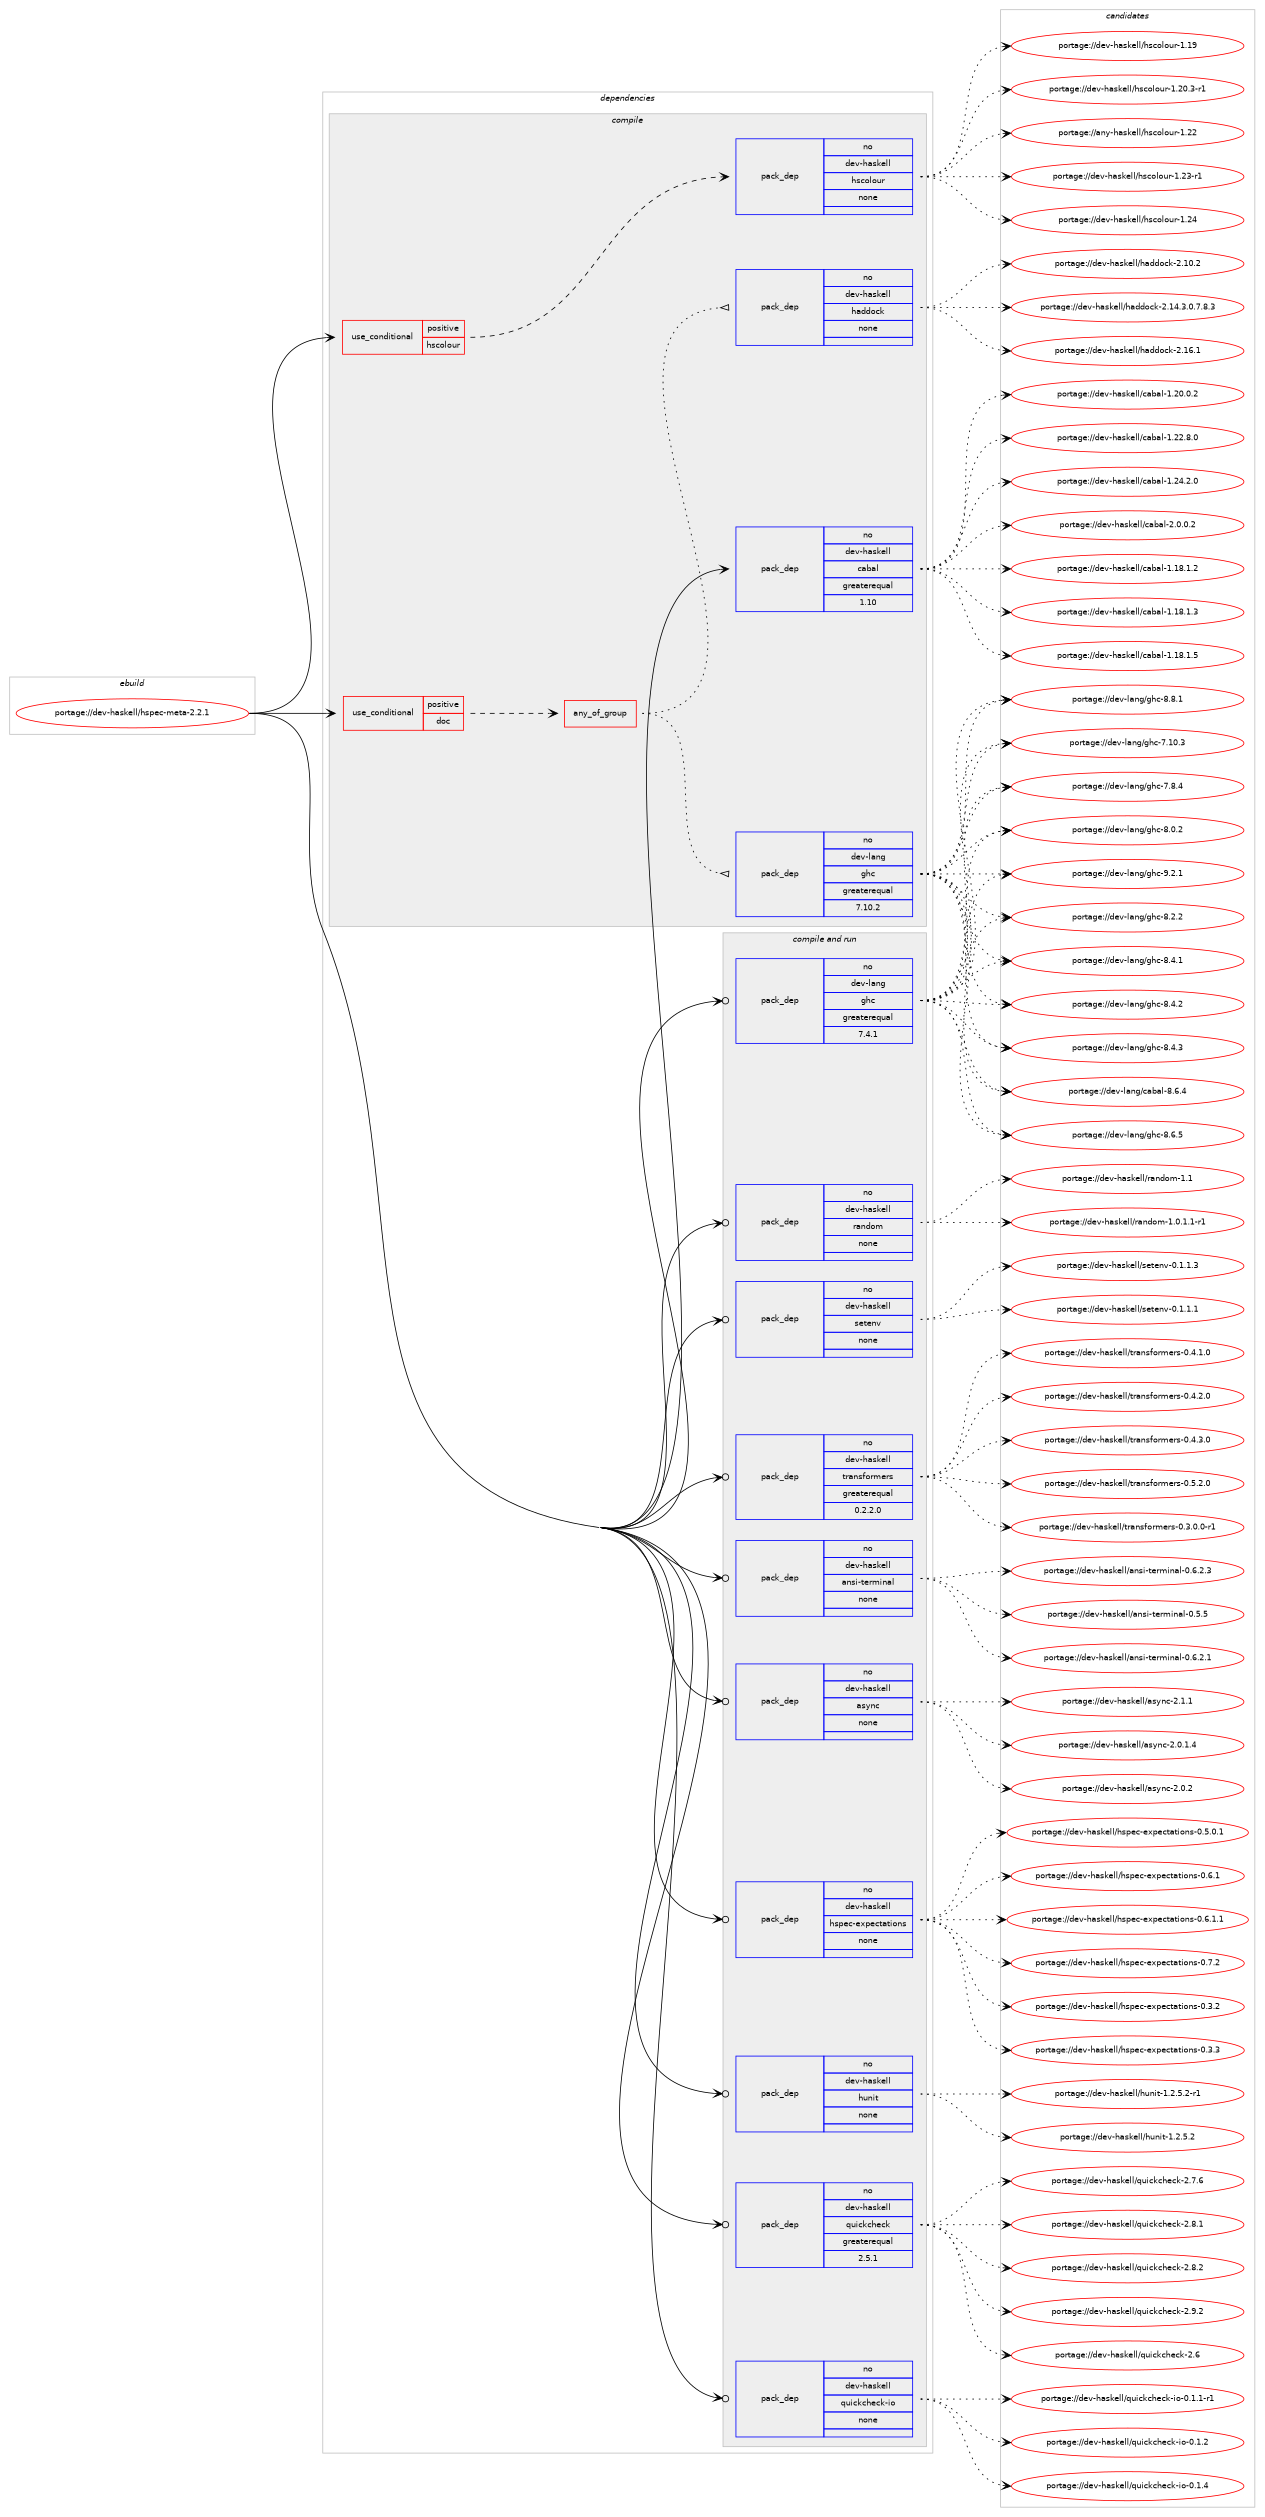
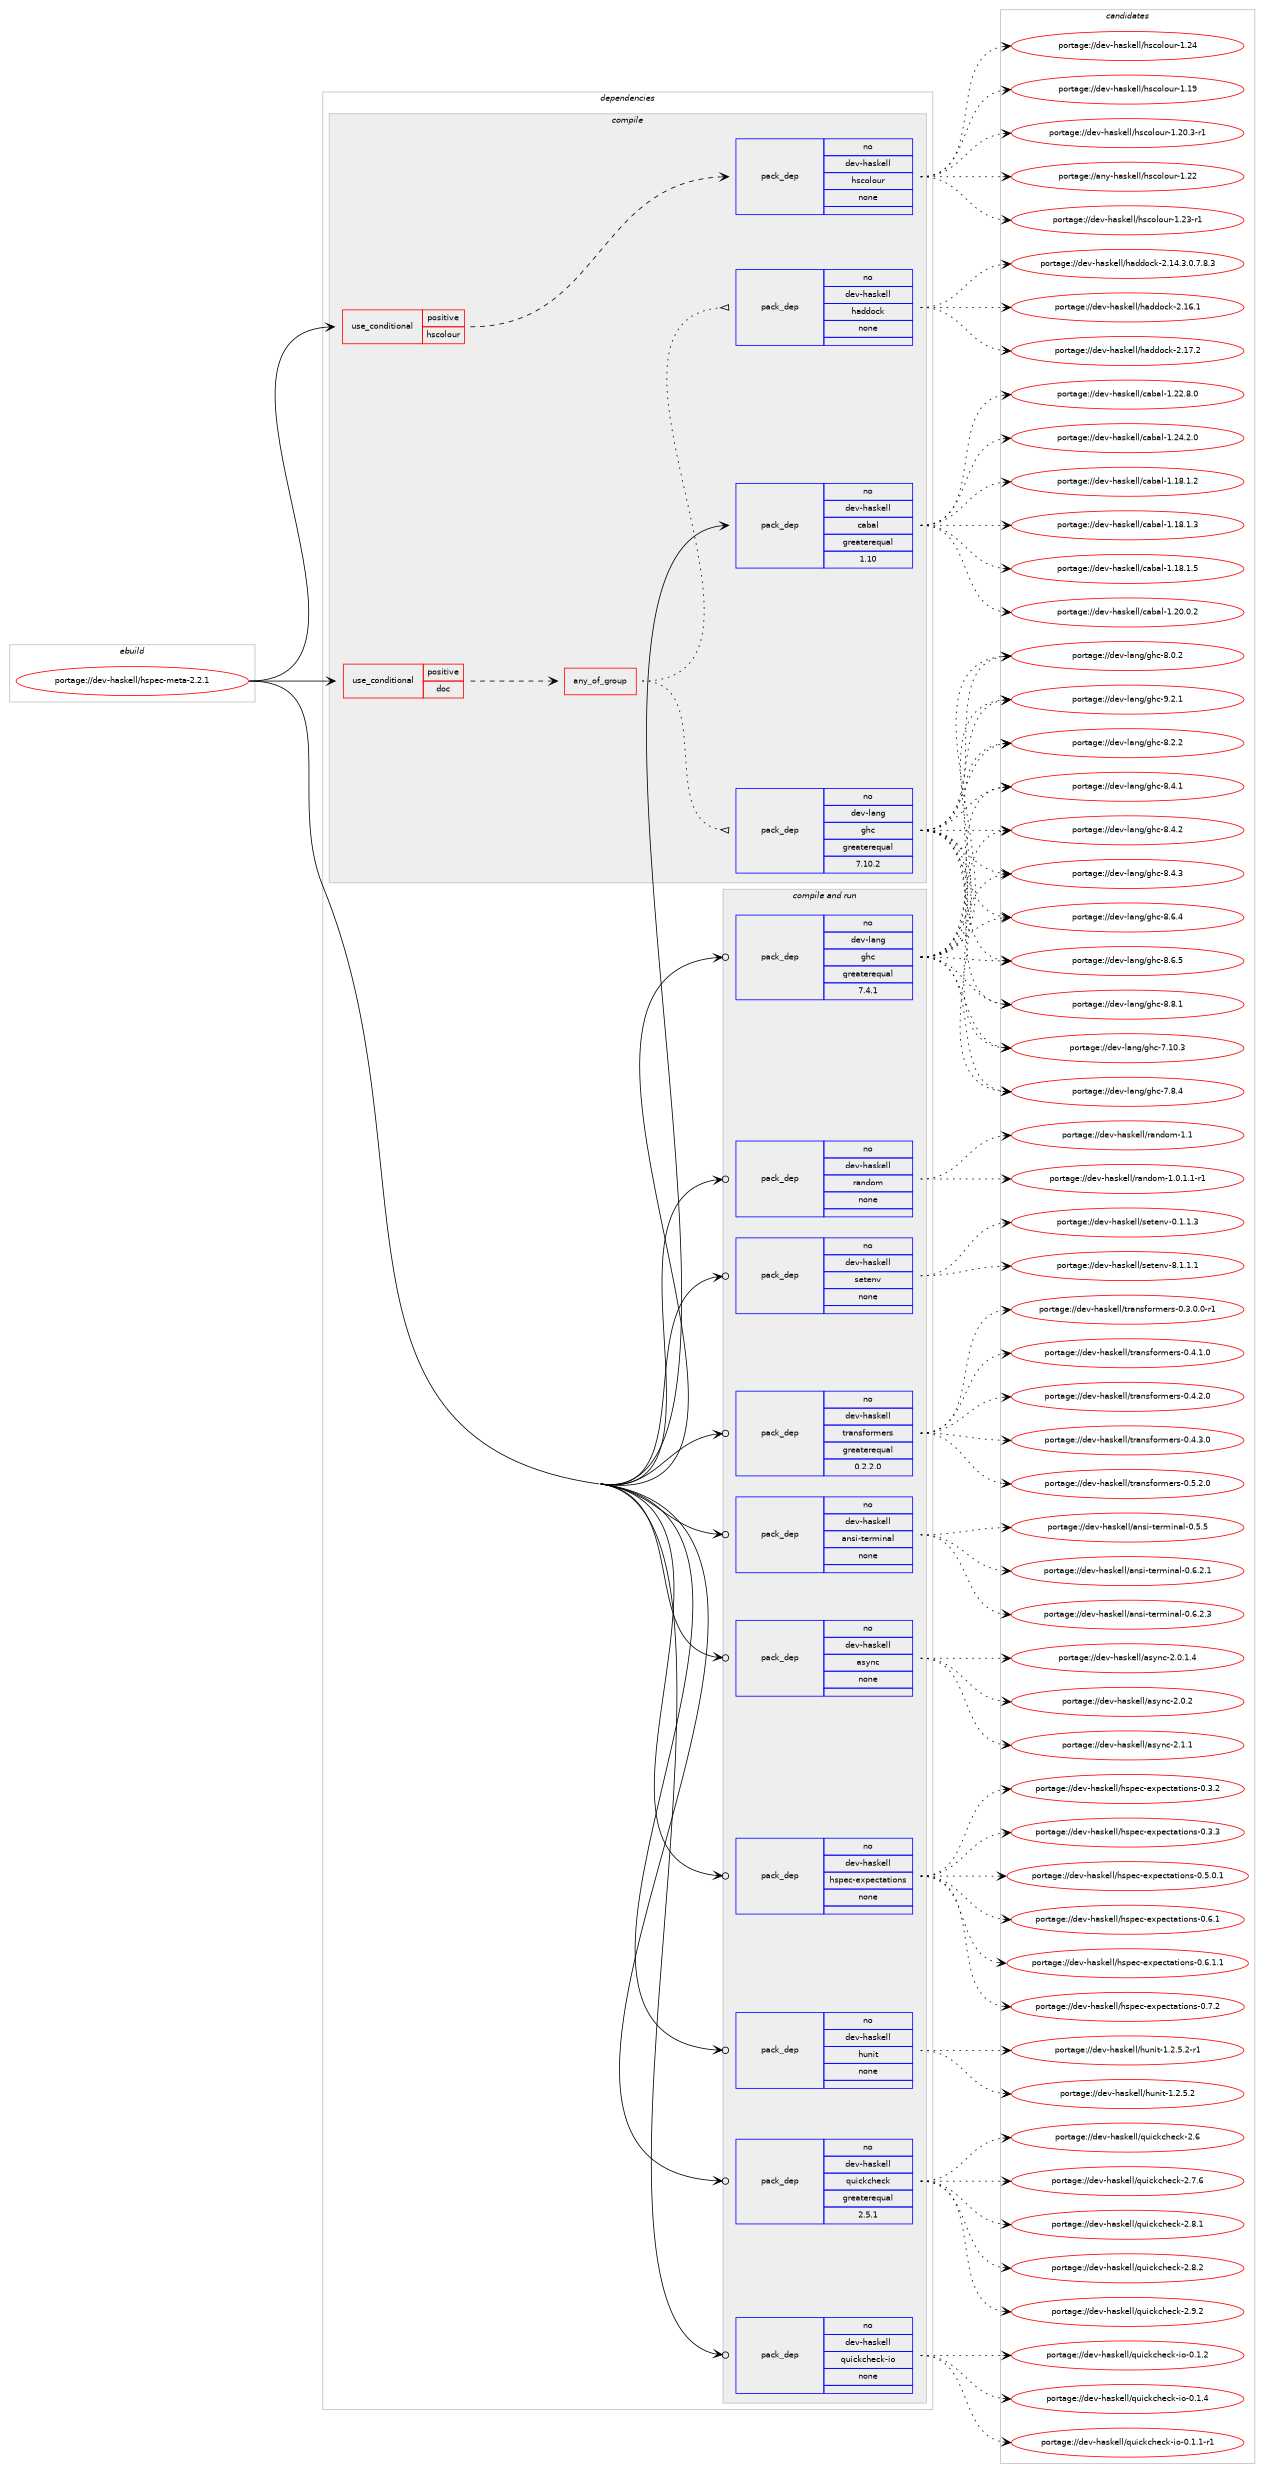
(1128, 264) -> (1128, 351)
(1128, 525) -> none
(1128, 1092) -> (1128, 917)
(1128, 1310) -> (1128, 1266)
